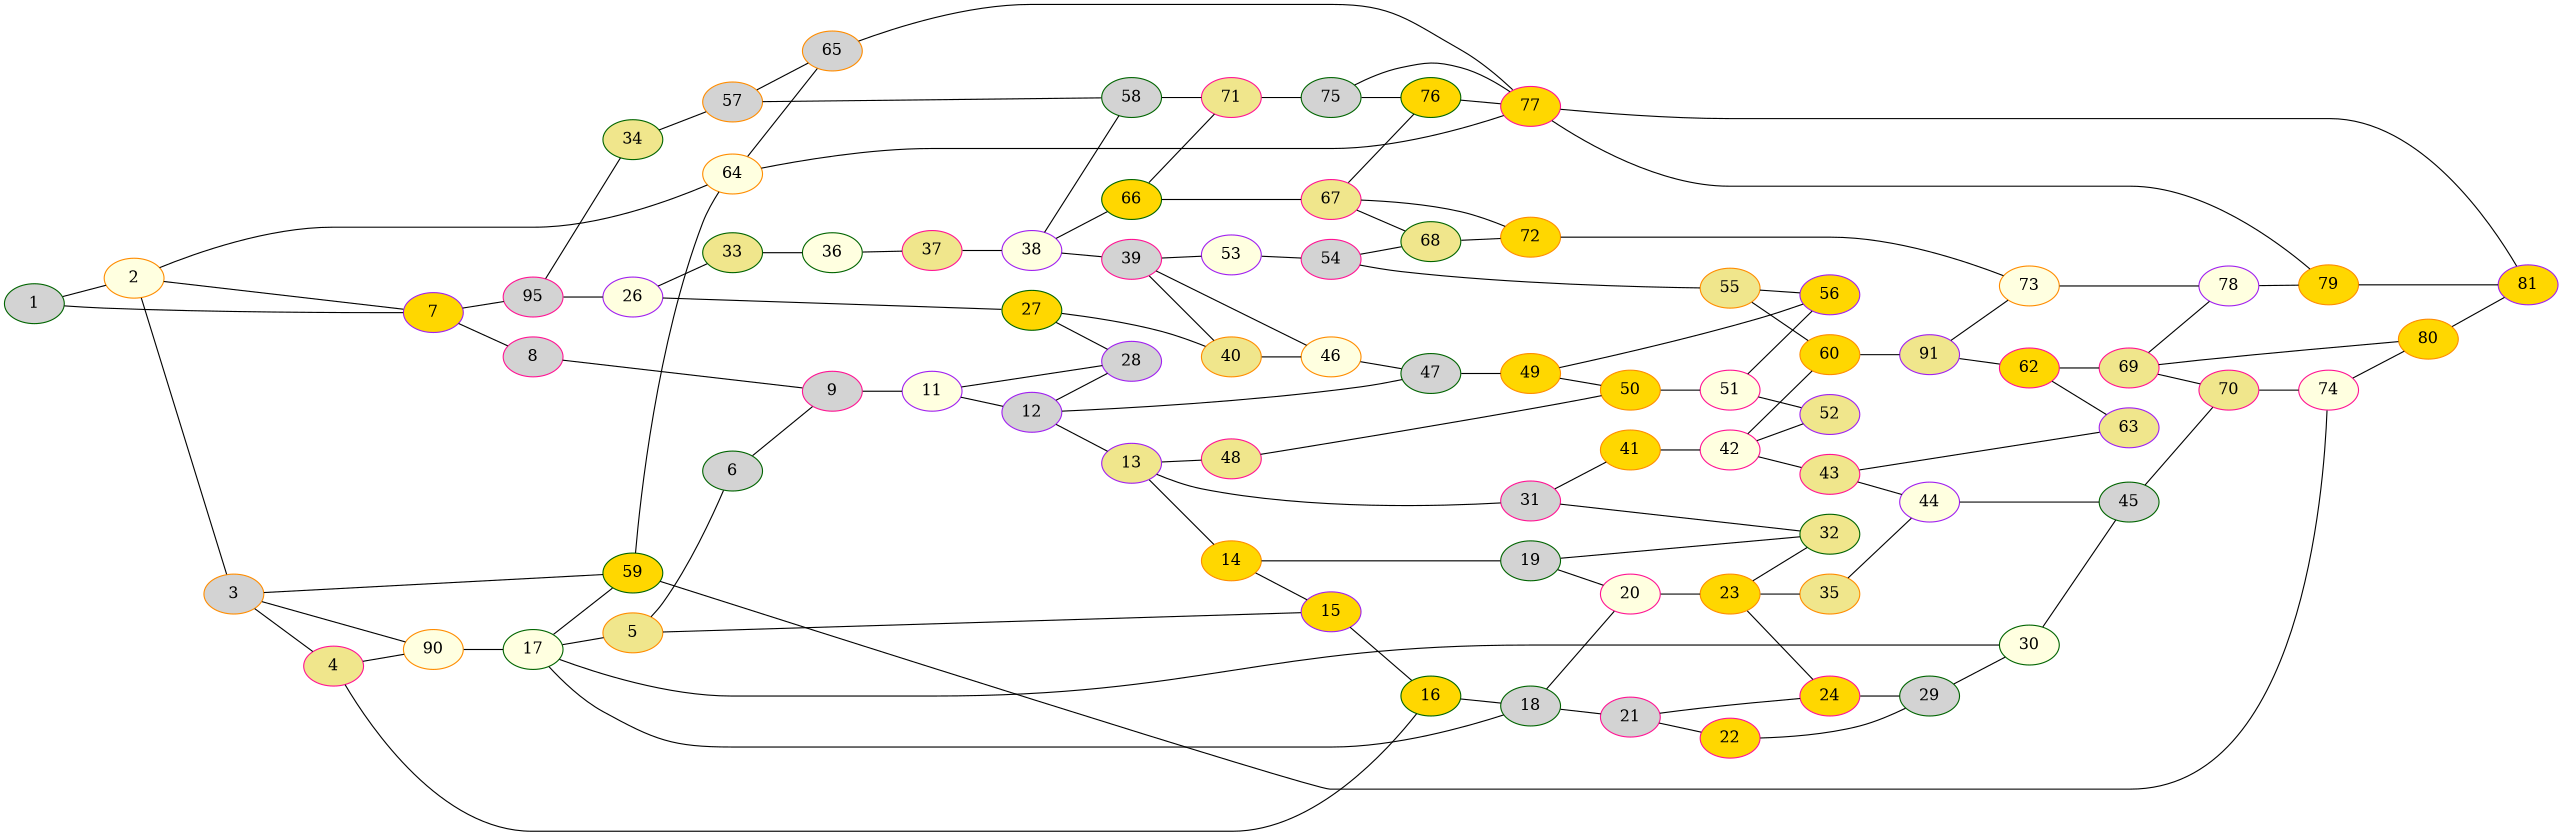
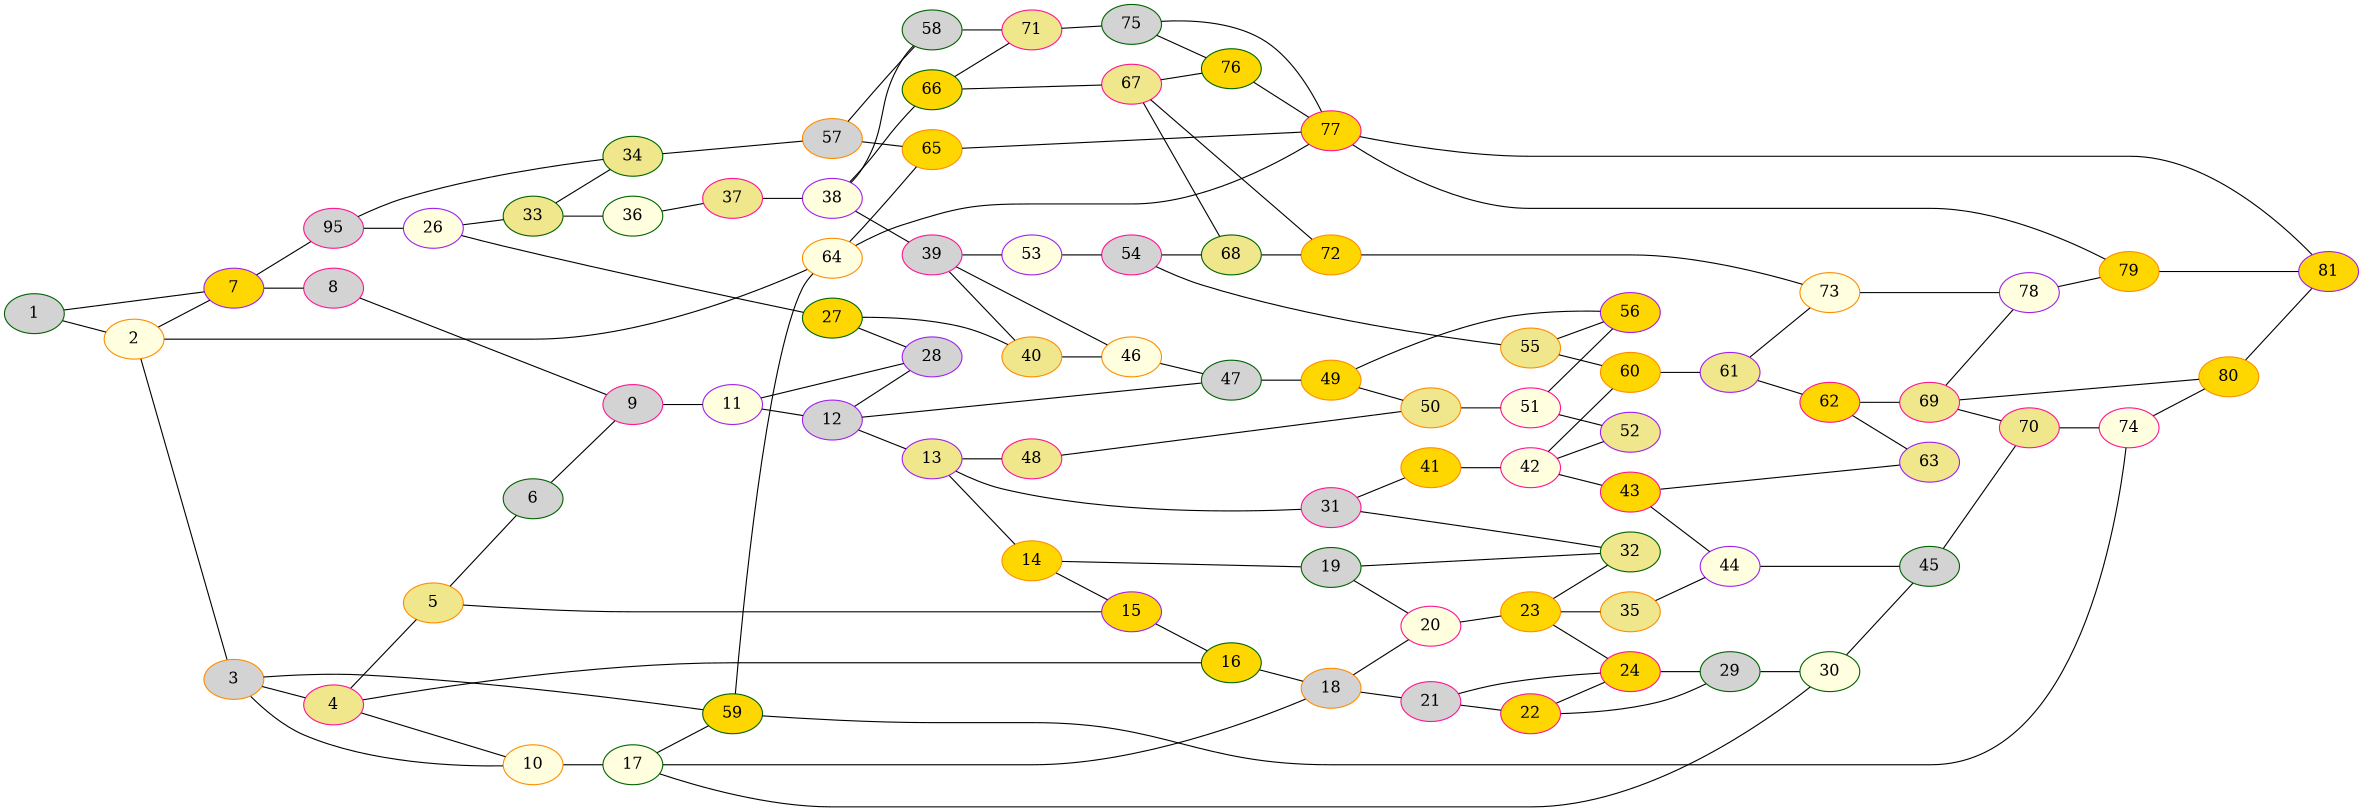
(832, 51) -> (932, 150)
none -> (583, 186)
(1930, 355) -> (1730, 372)
(1630, 390) -> (1431, 408)
(1830, 474) -> (1630, 492)
(583, 641) -> (384, 654)
(433, 649) -> (533, 765)
none -> (1580, 693)
(1531, 706) -> (1331, 688)
